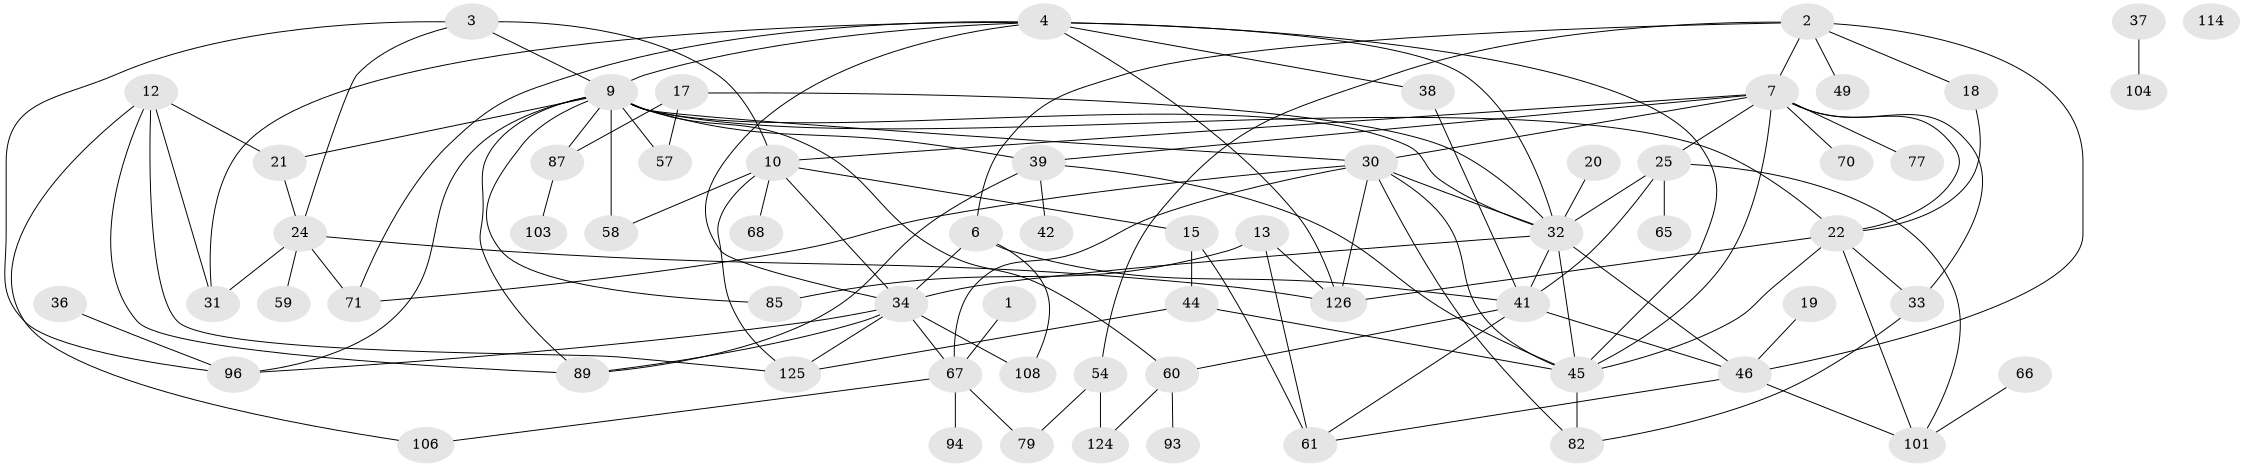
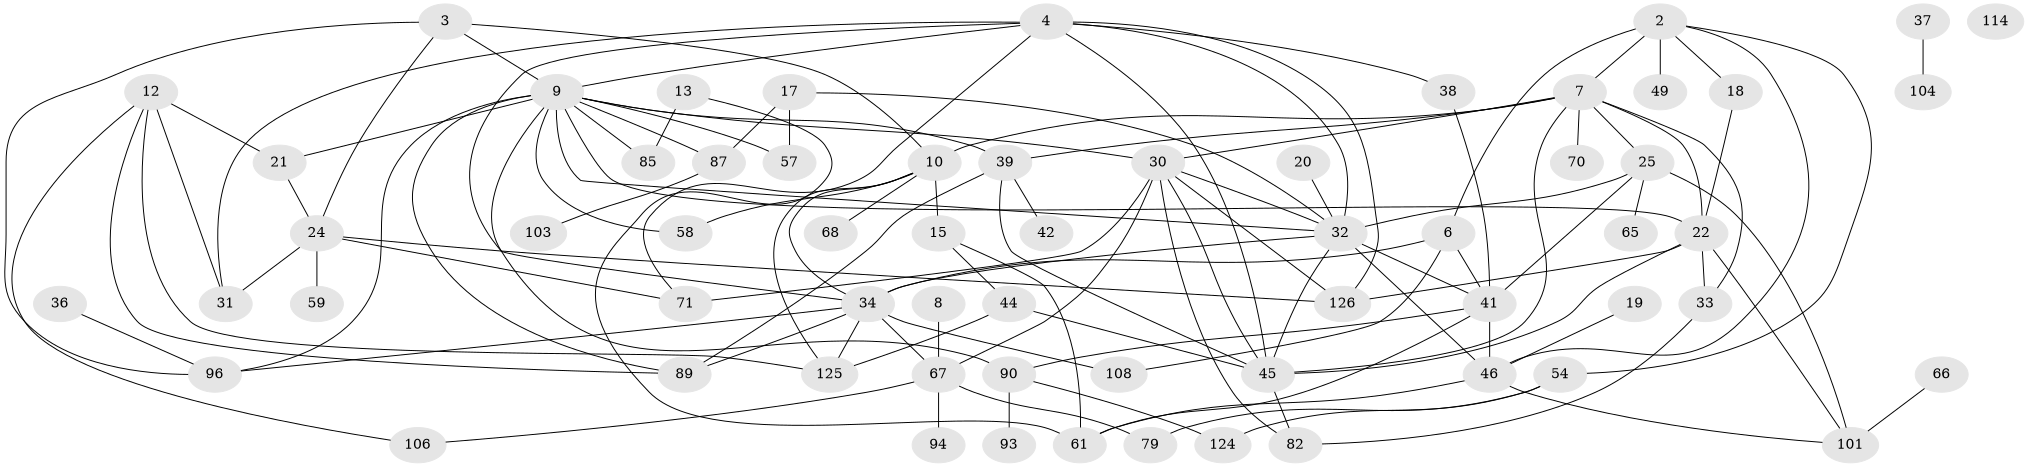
(1917, 163) -> none
(1300, 268) -> none
(1009, 304) -> (939, 304)
(1172, 375) -> (1009, 375)
